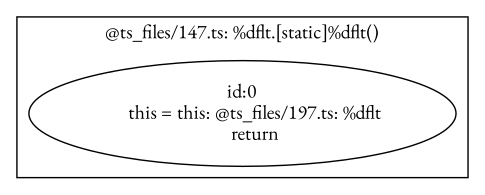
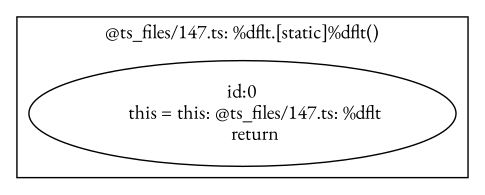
(242, 113) -> (242, 113)
